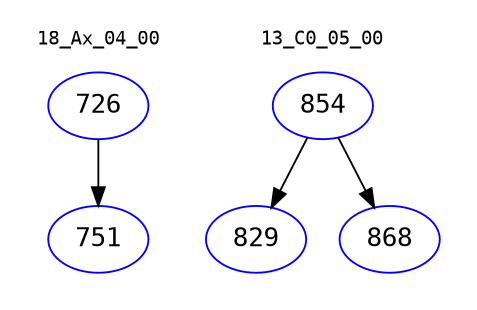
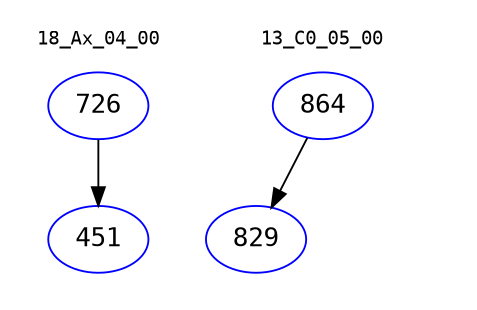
(323, 106) -> (323, 106)
(98, 239) -> (98, 239)
(390, 239) -> none
